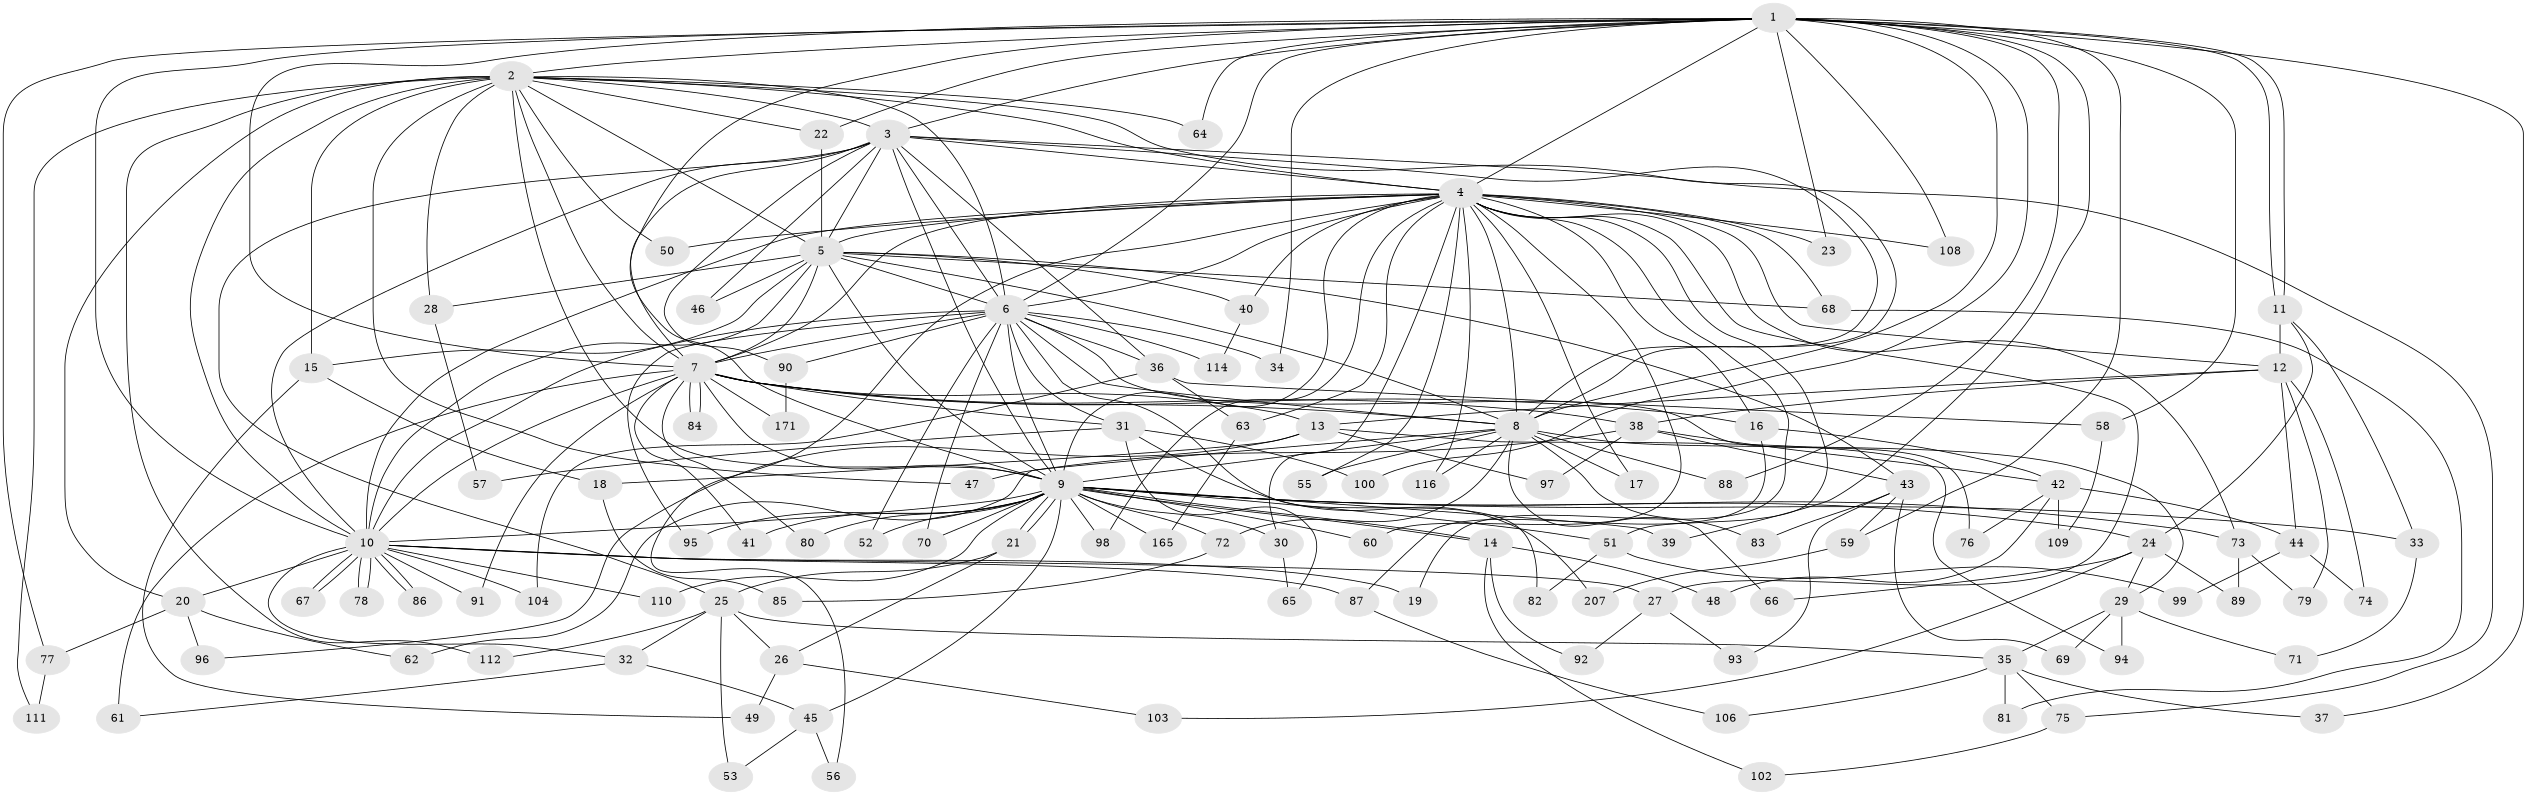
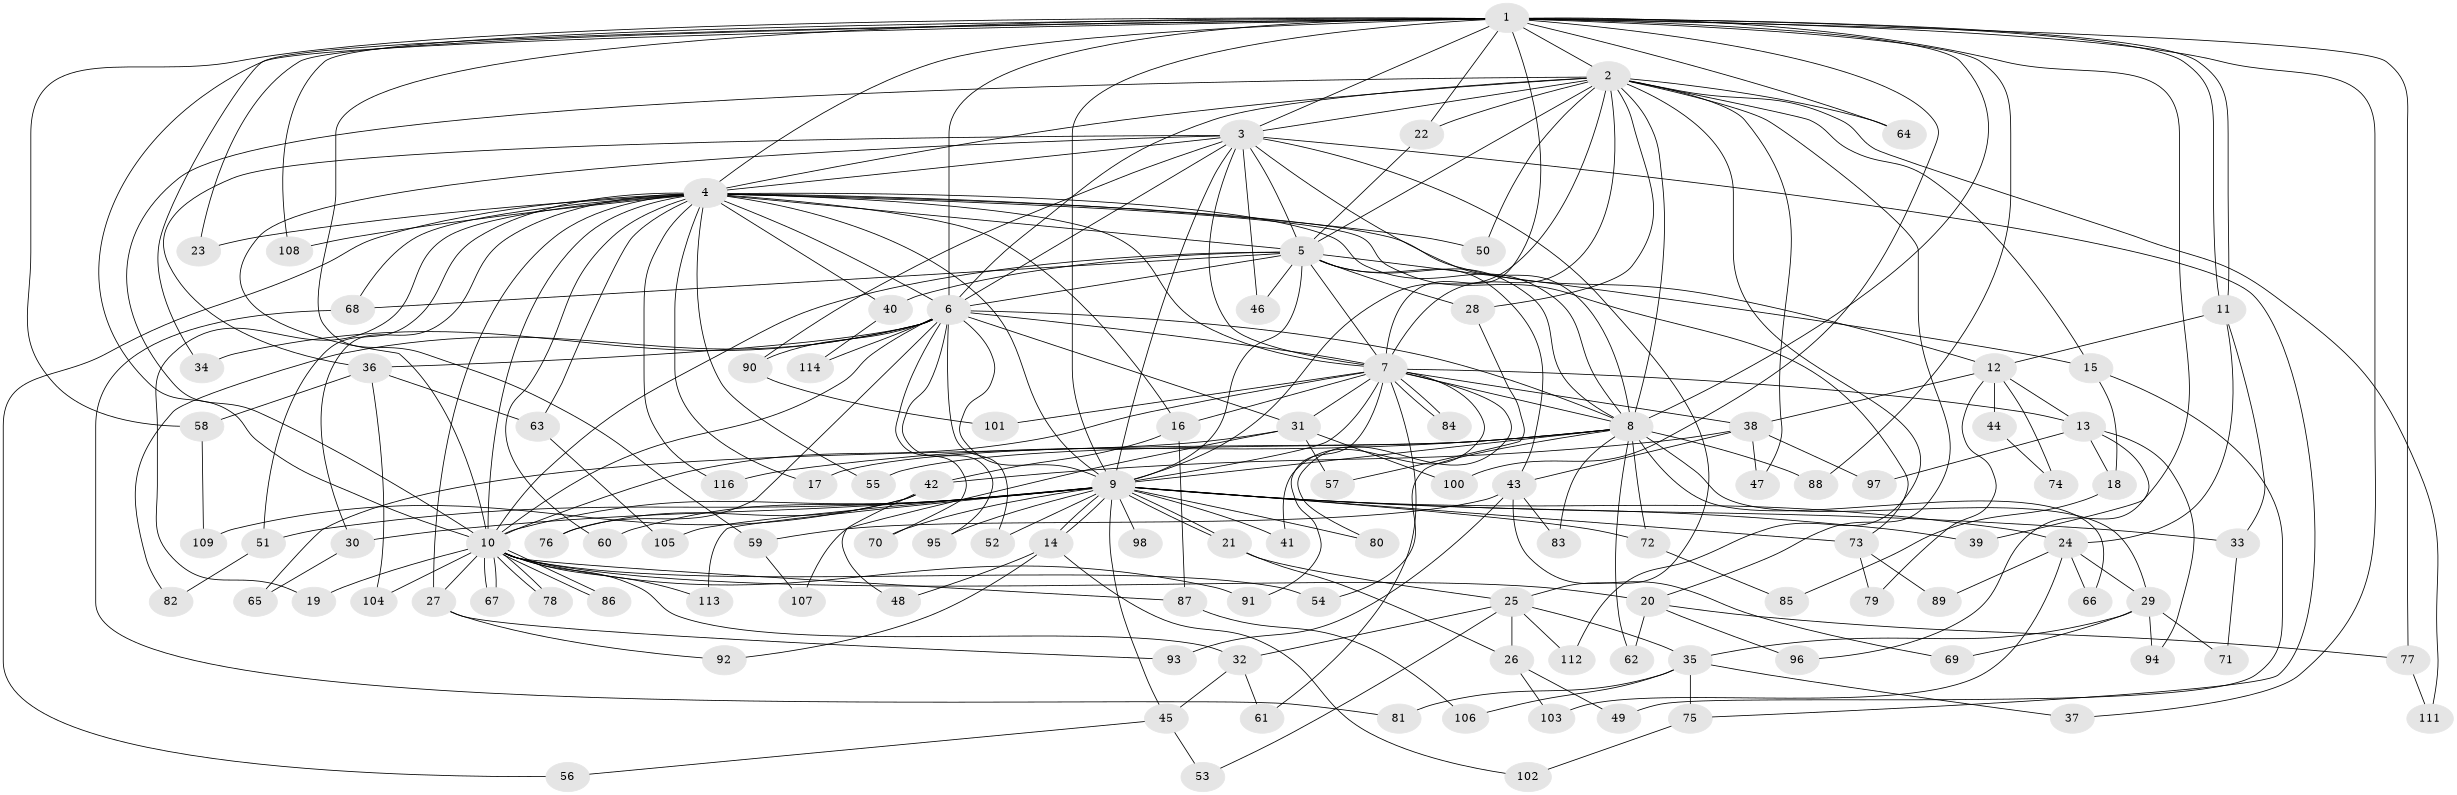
(1328, 382) -> none
(786, 427) -> (995, 427)
(2181, 506) -> none
(1163, 543) -> (665, 543)
(662, 602) -> (710, 602)
none -> (1319, 602)
(1595, 602) -> (802, 602)
(2180, 602) -> none
